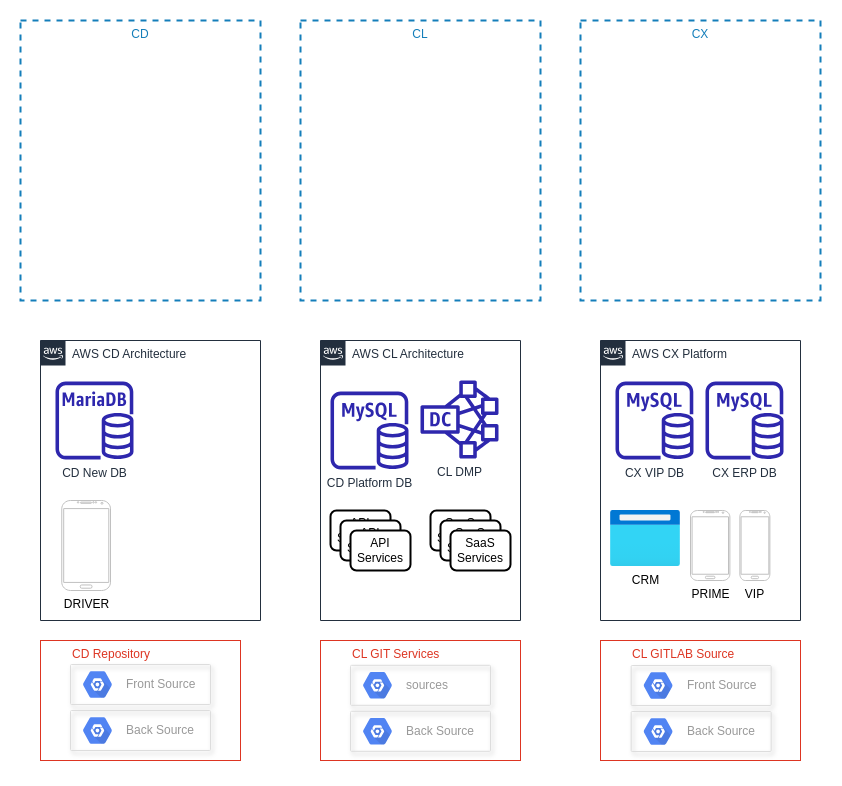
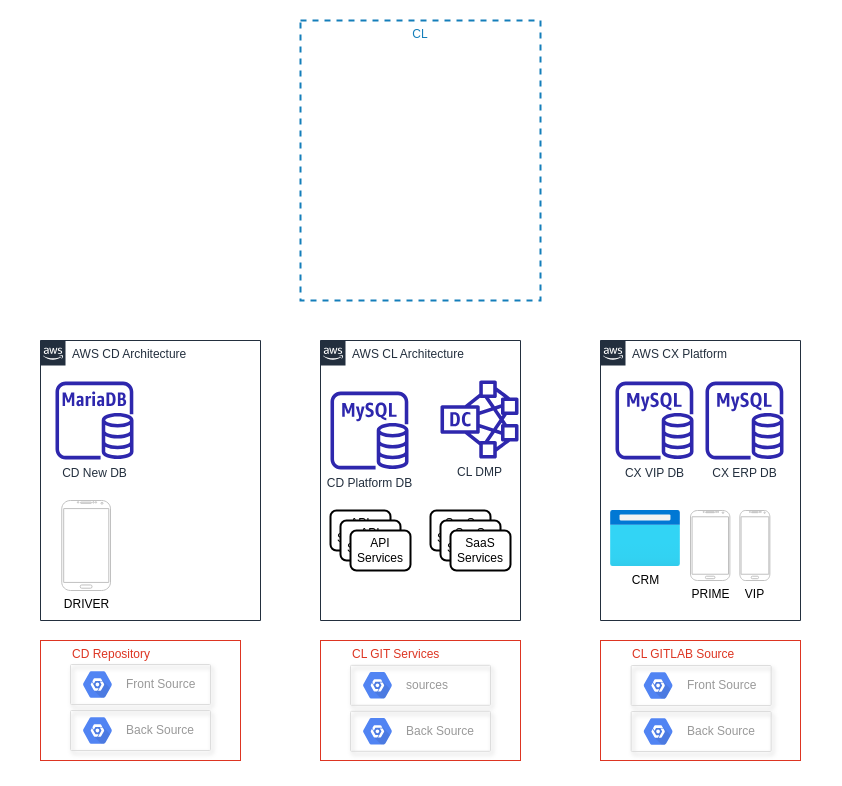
(141, 161) -> none
(701, 161) -> none
(460, 420) -> (480, 420)
